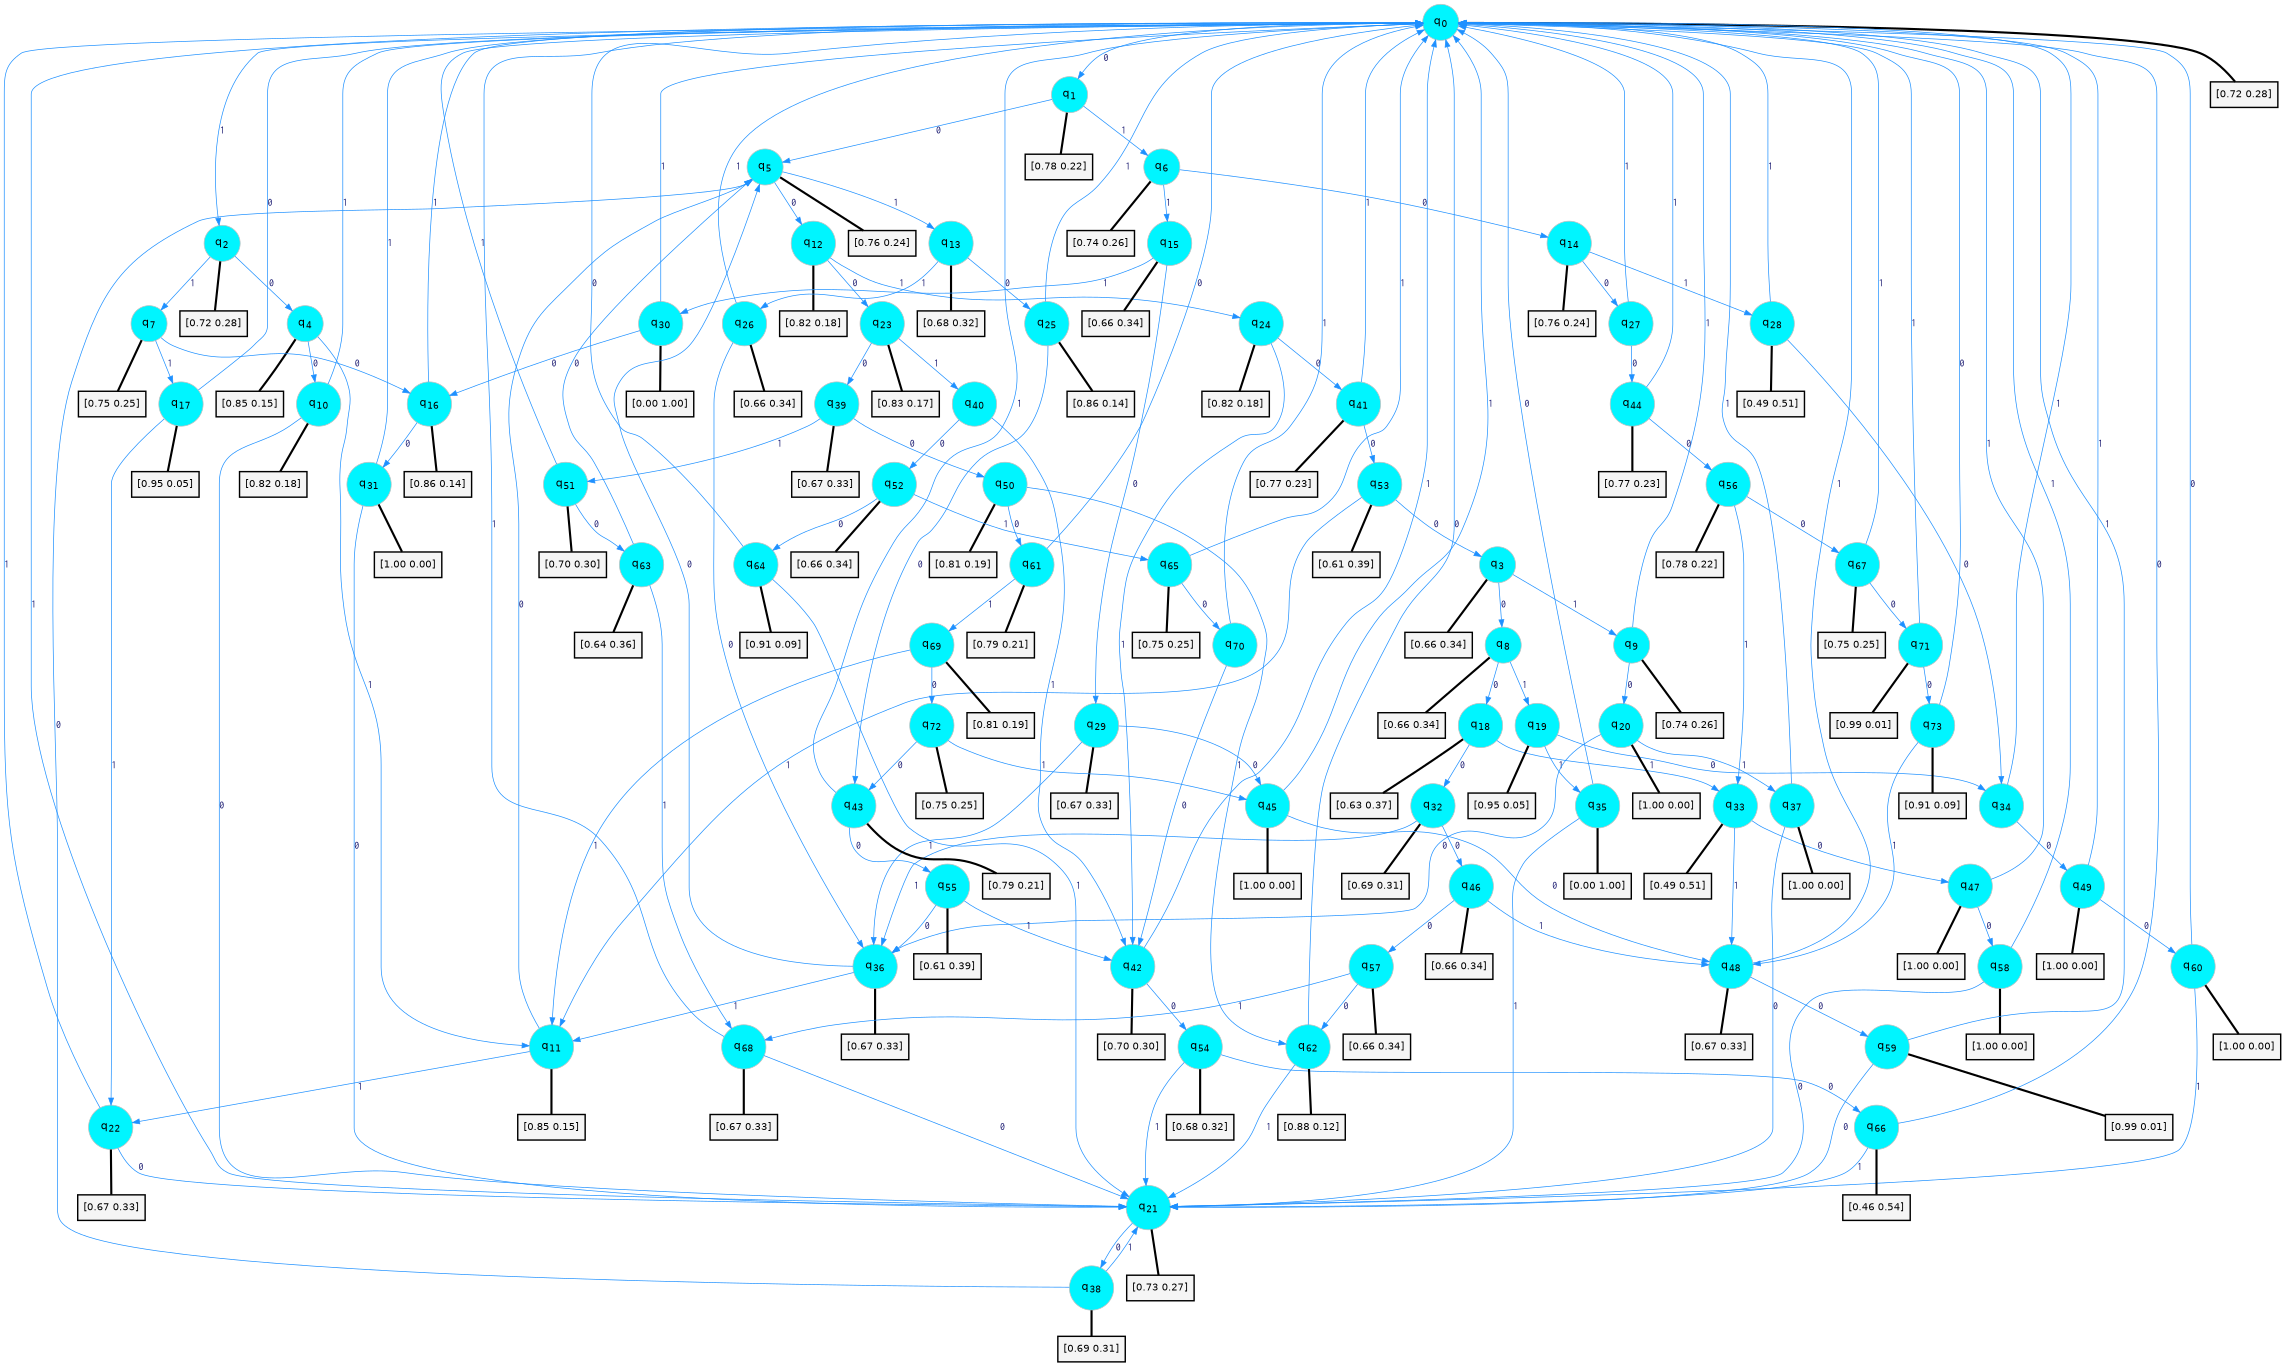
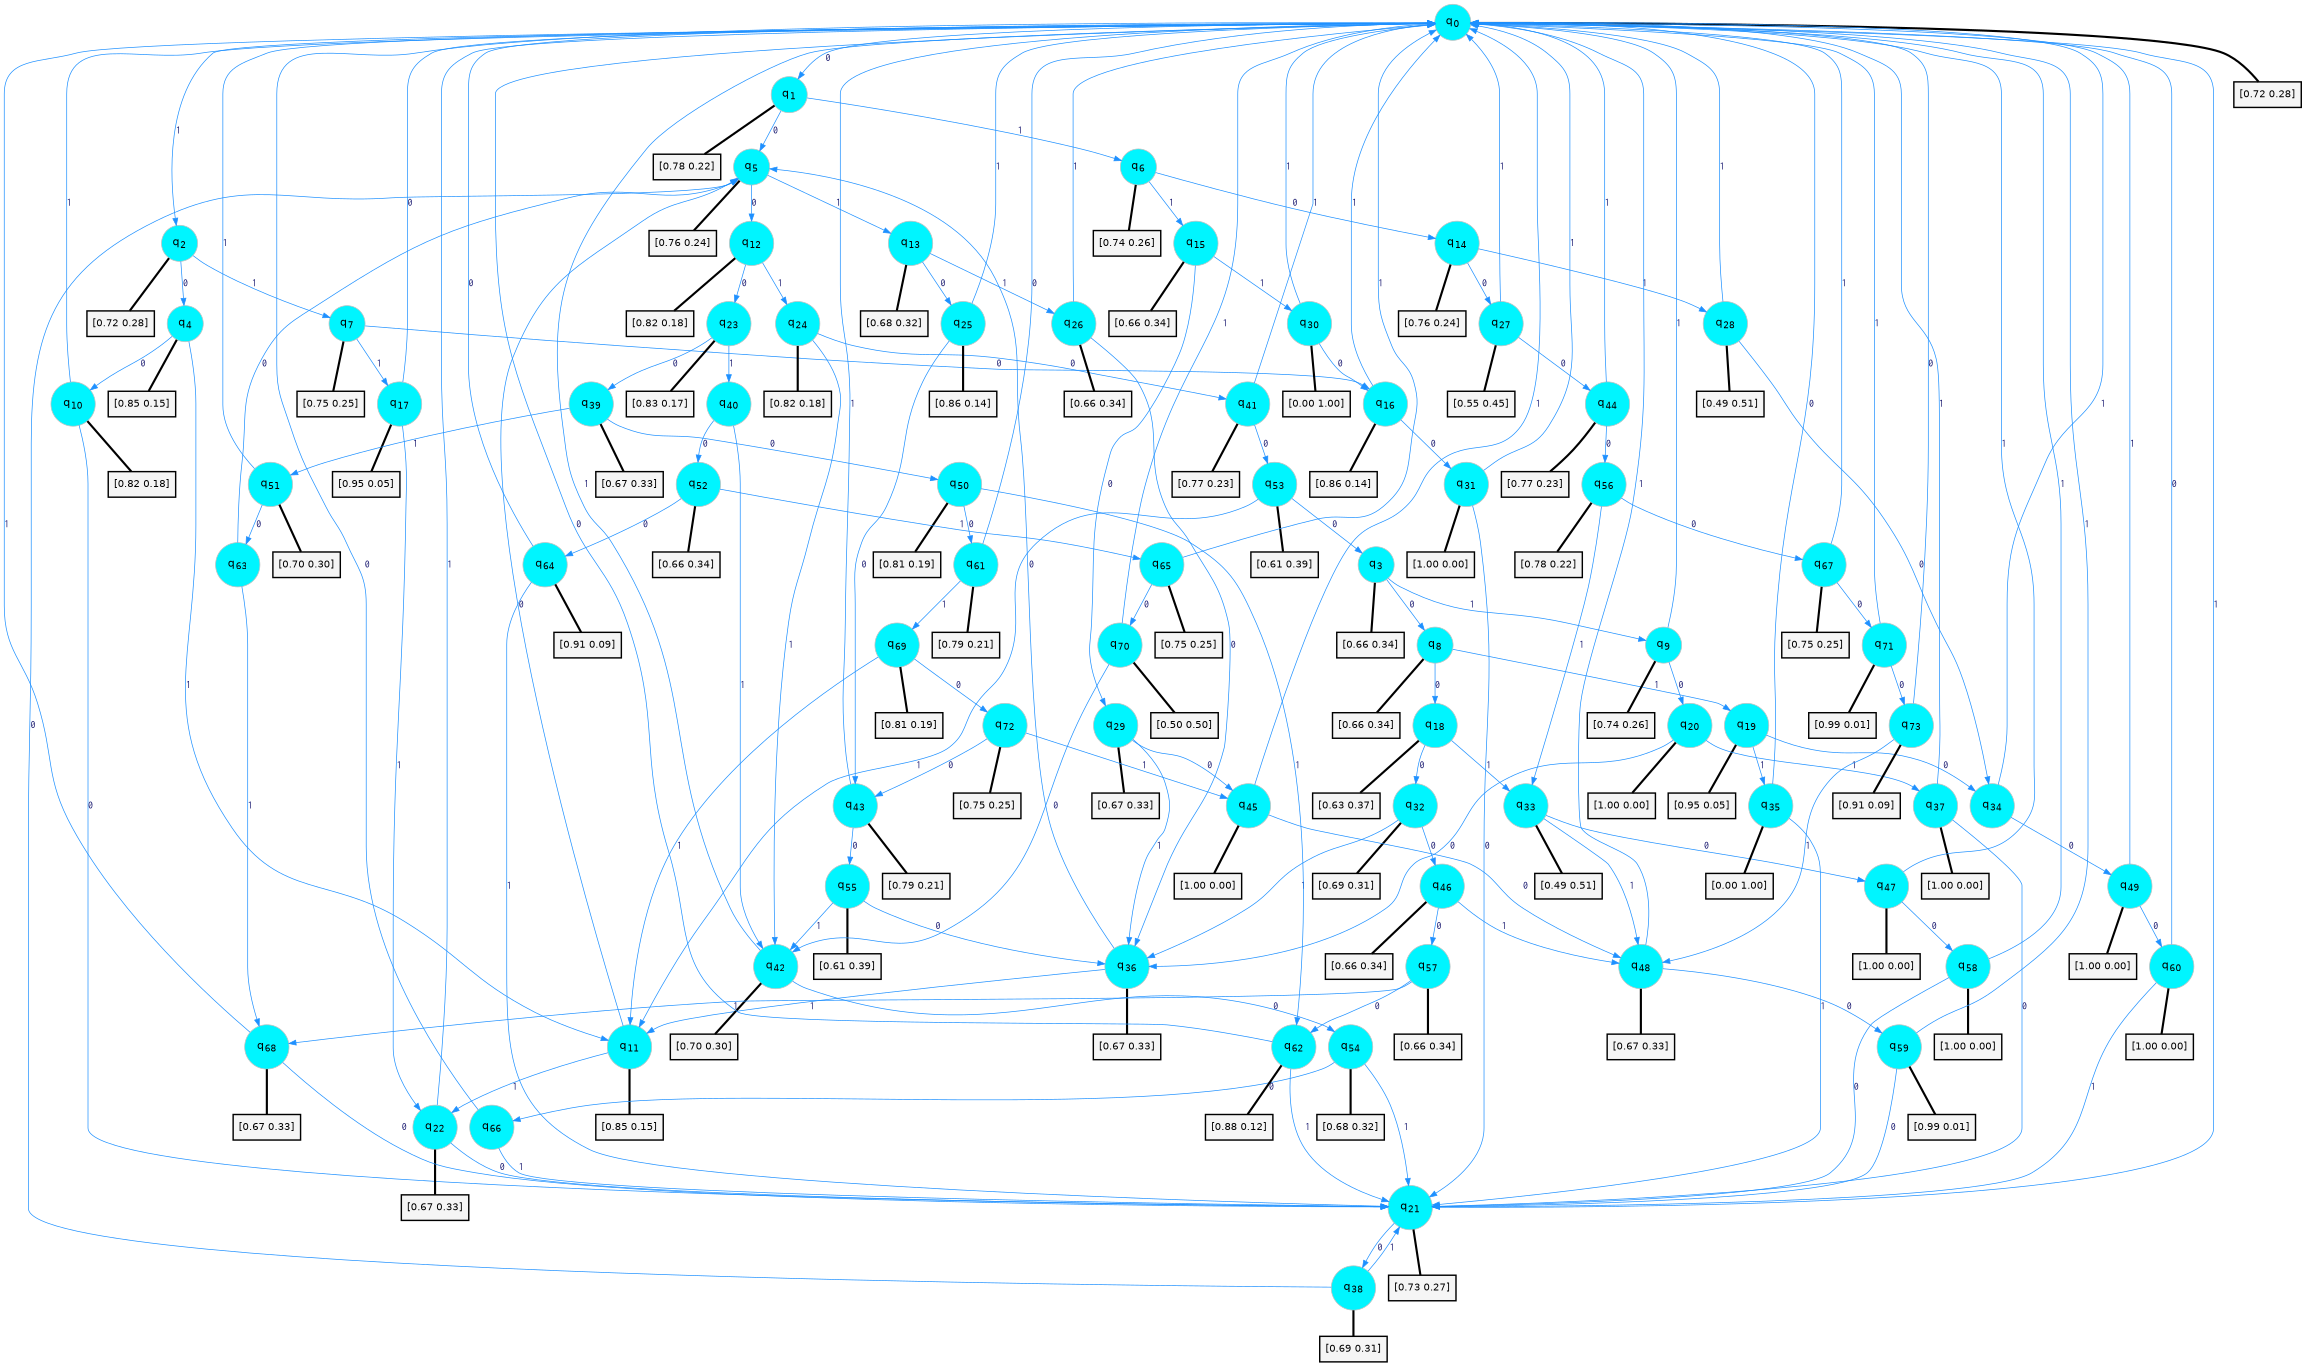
none -> (1481, 404)
(608, 645) -> none
none -> (1185, 725)
(1877, 1208) -> none
